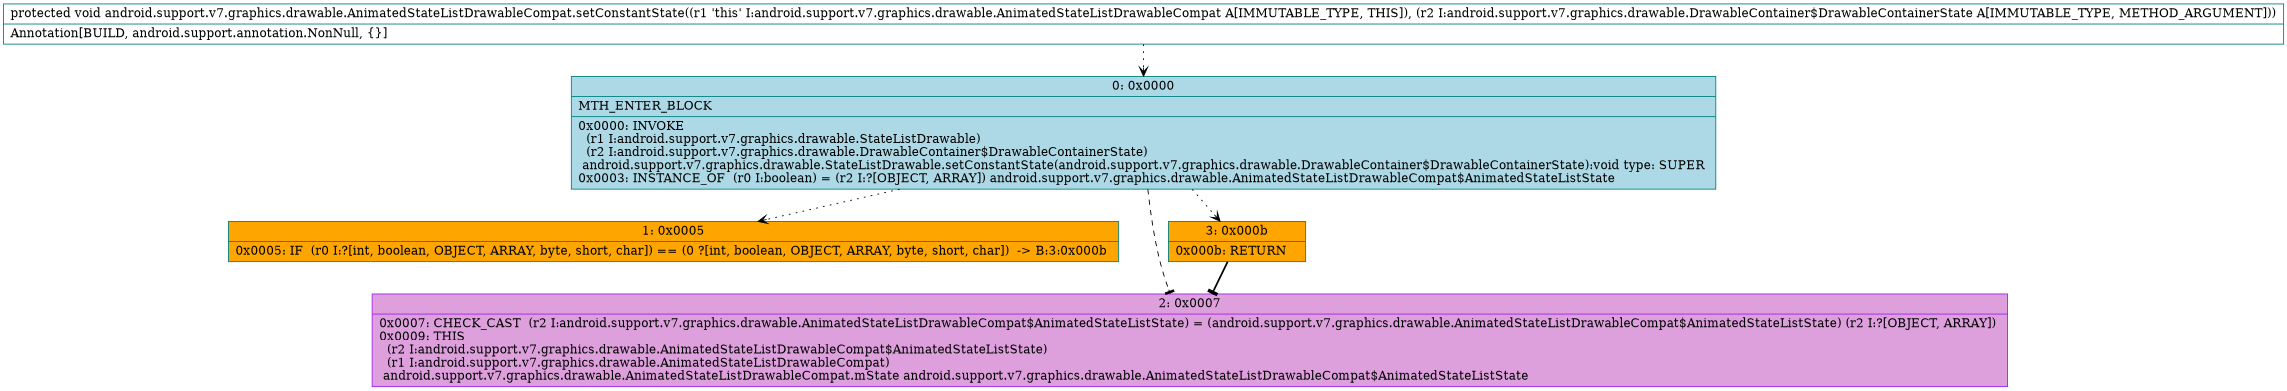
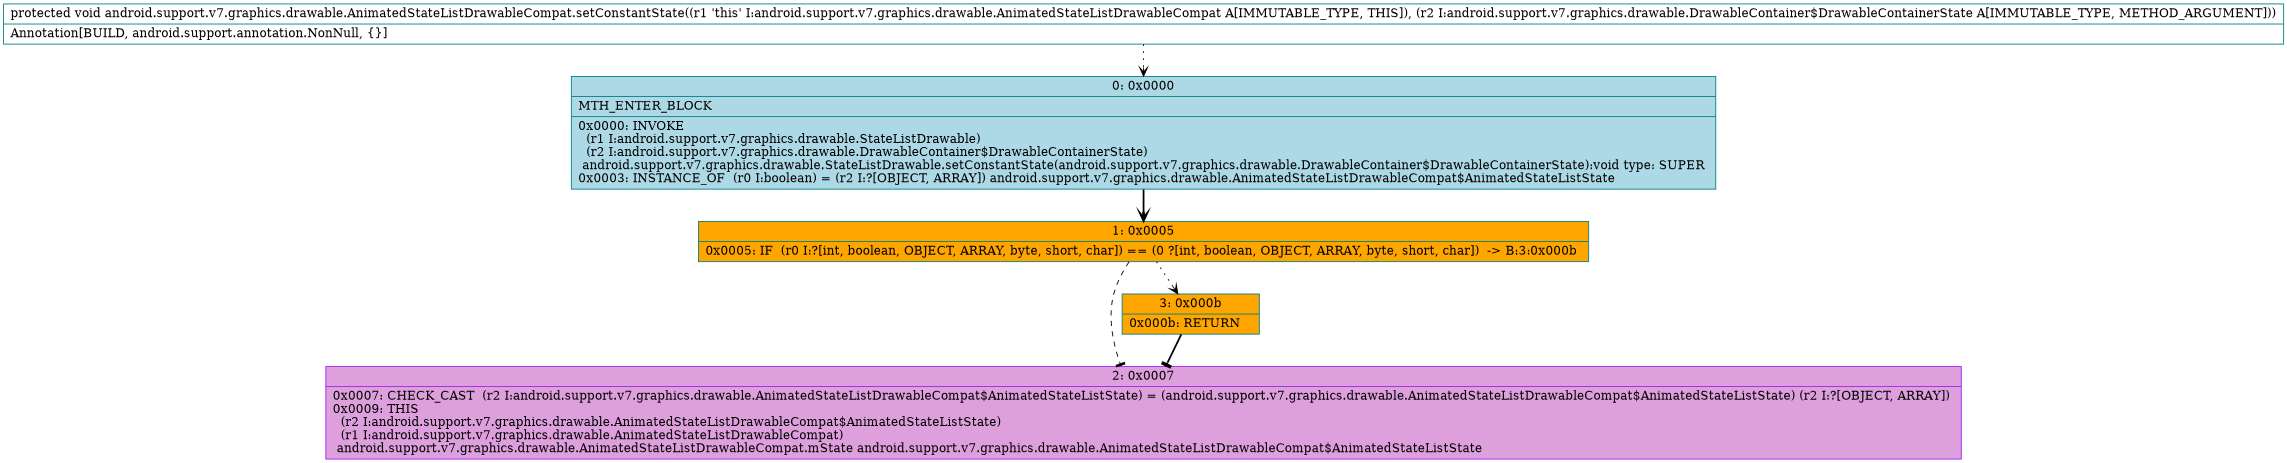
(1203, 202) -> (1165, 274)
(833, 204) -> (1144, 201)
(1155, 240) -> (1111, 311)
